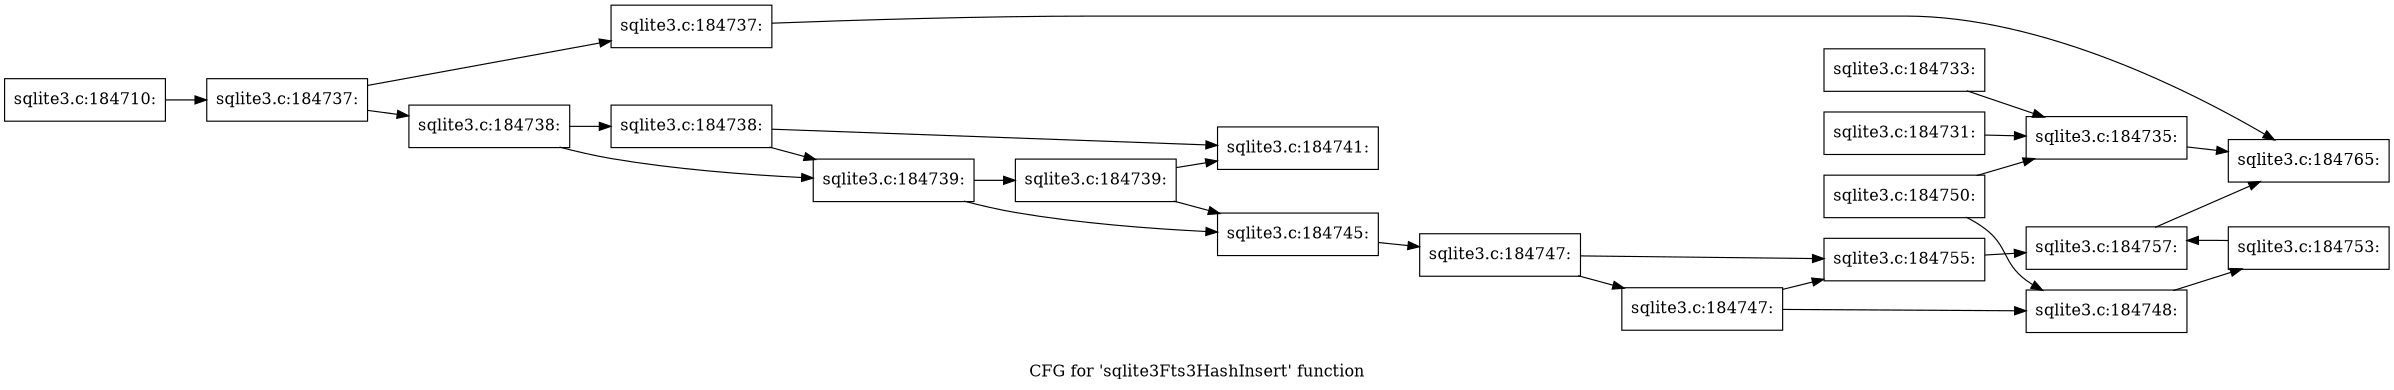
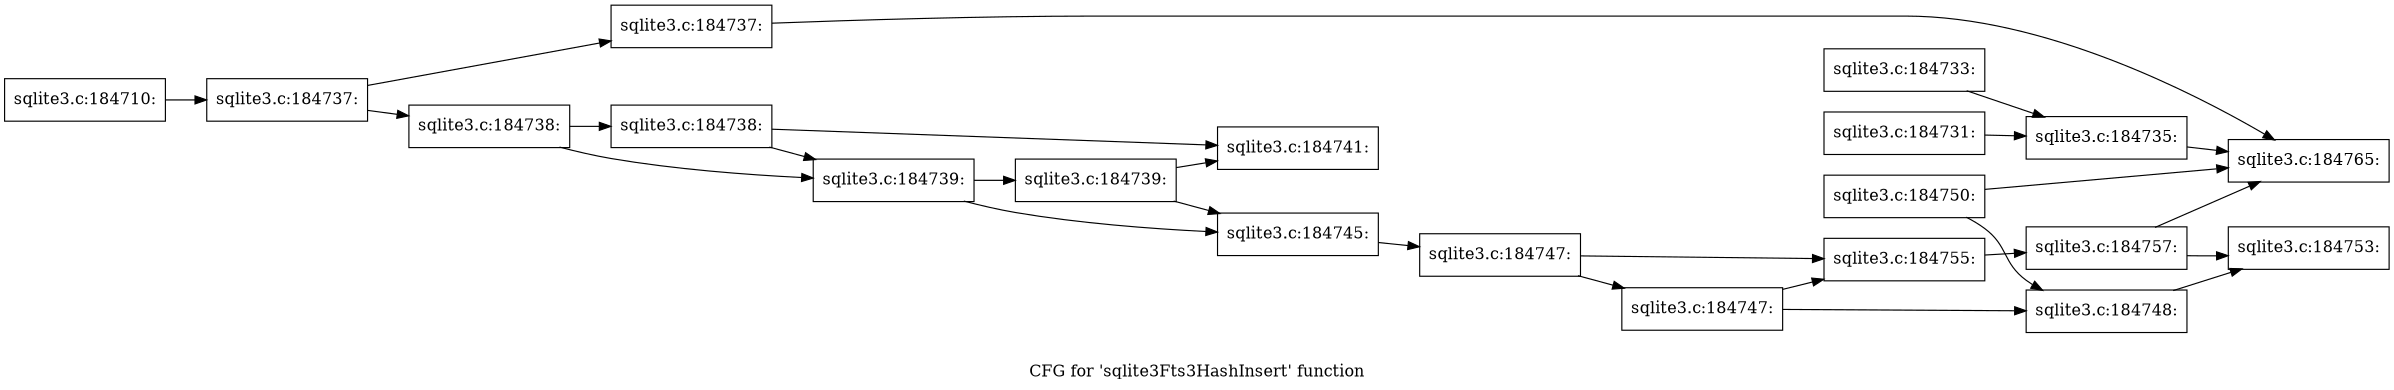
(2000, 169) -> (2101, 179)
(2213, 240) -> (2202, 256)
